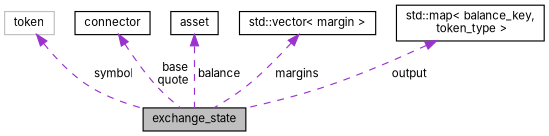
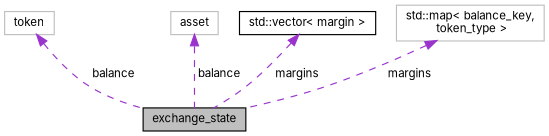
(113, 23) -> none
(194, 23) -> (194, 23)
(470, 23) -> (470, 23)
(112, 74) -> (112, 74)
(408, 74) -> (408, 74)
